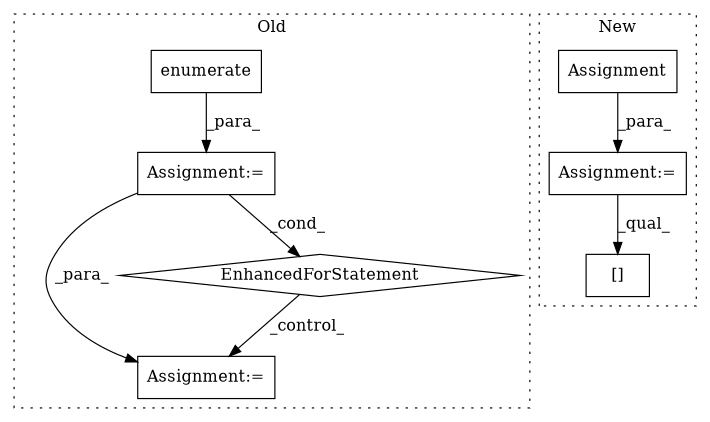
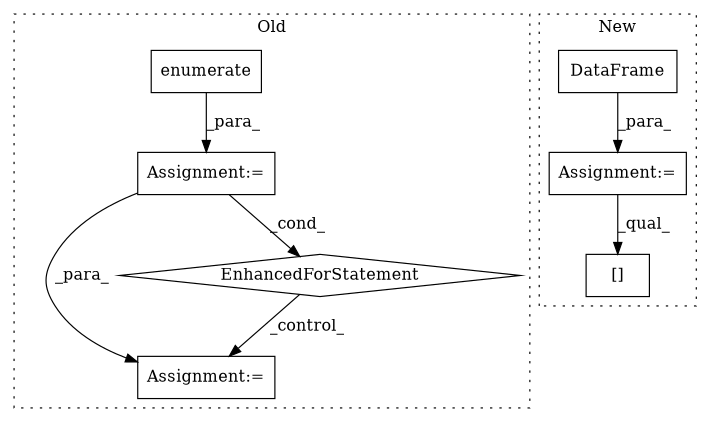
(618, 72) -> (618, 72)
